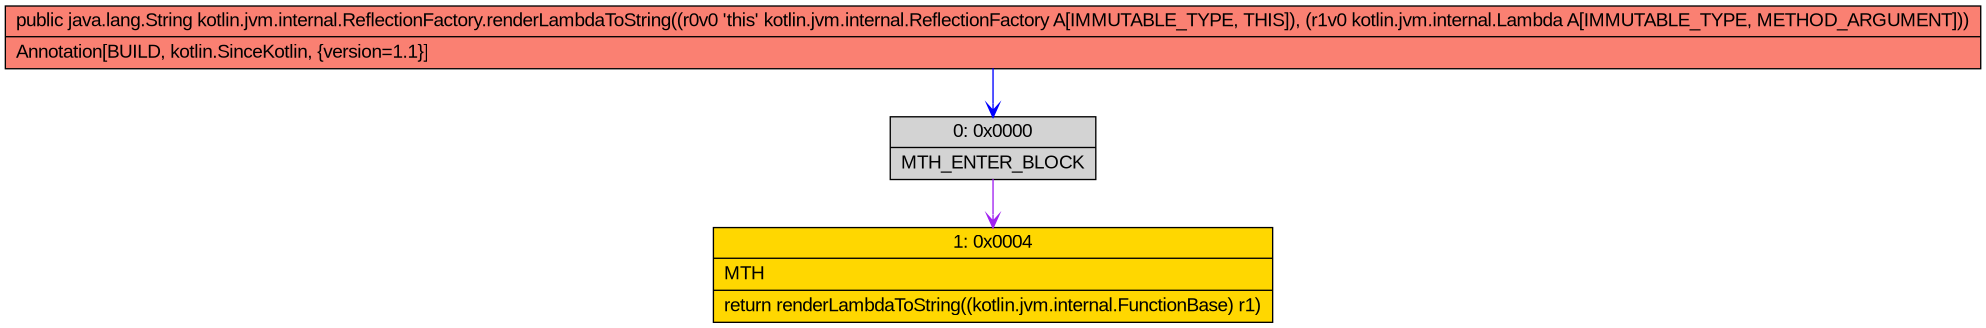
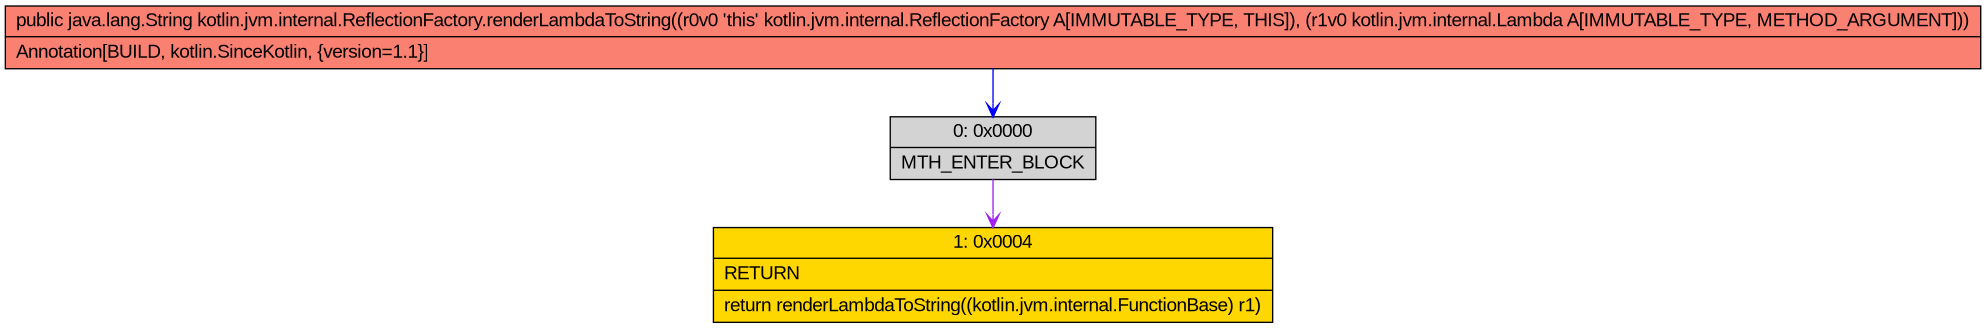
(745, 274) -> (762, 274)
